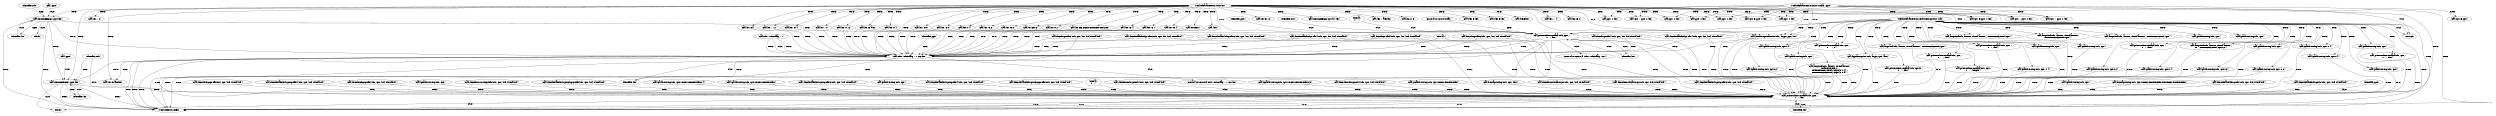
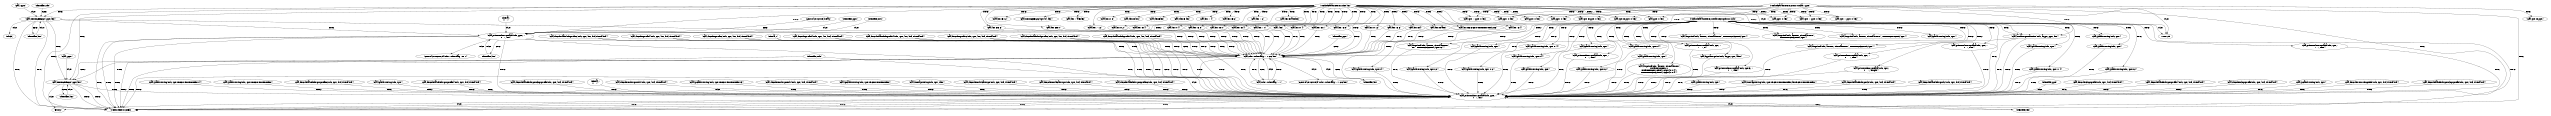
(495, 57) -> (1258, 70)
